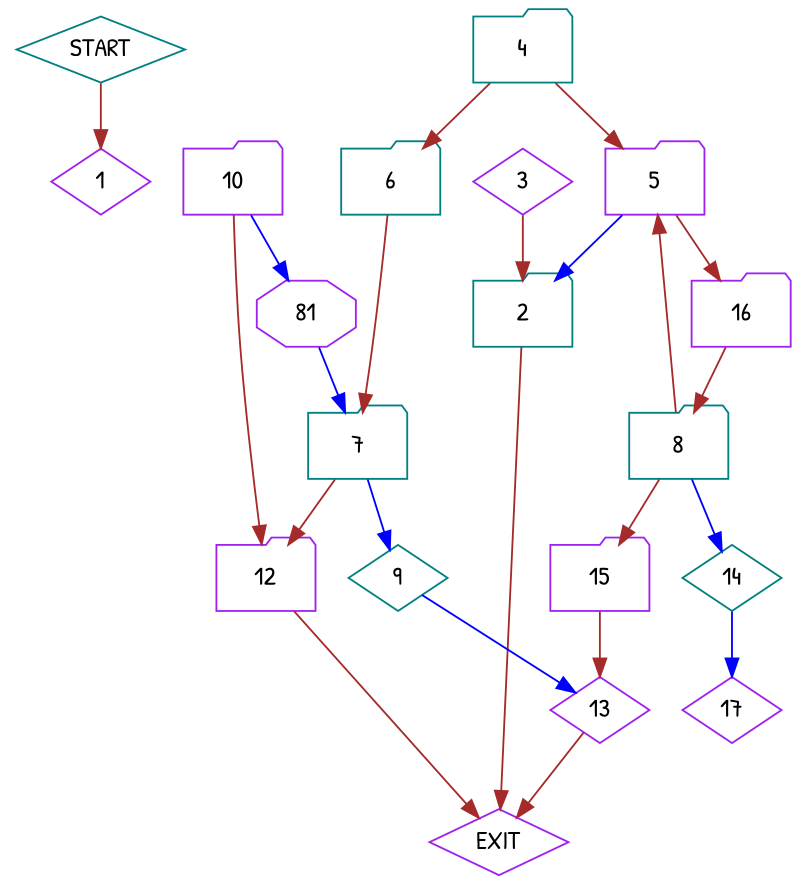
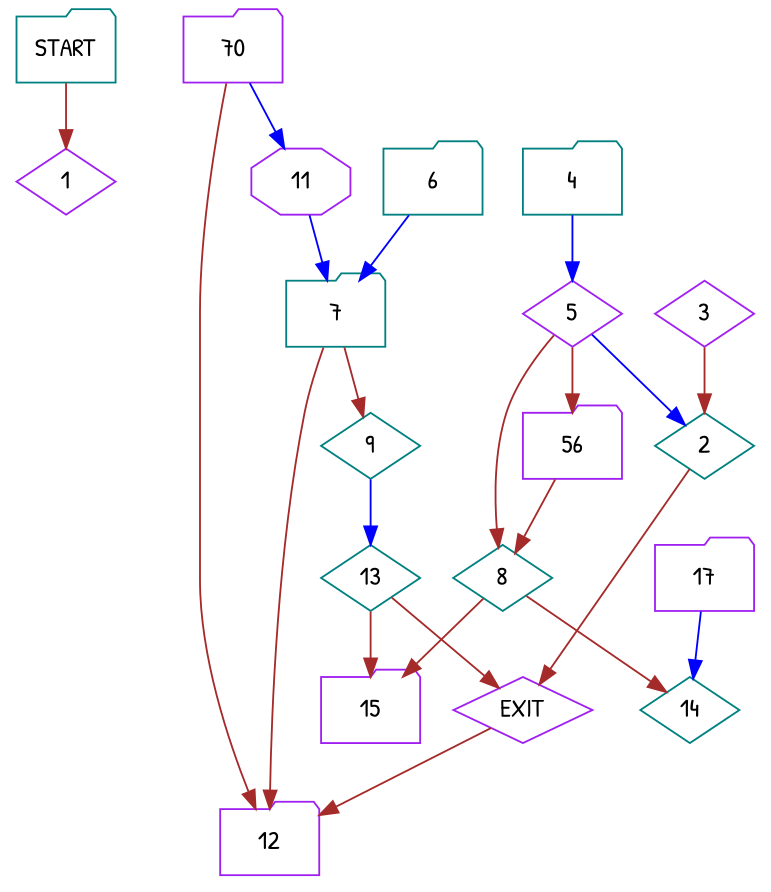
(101, 50) -> (66, 50)
(463, 109) -> none
(582, 109) -> (572, 239)
(233, 182) -> (233, 50)
(655, 182) -> (572, 314)
(378, 305) -> (390, 240)
(306, 314) -> (301, 182)
(523, 314) -> (705, 446)
(741, 314) -> (572, 446)
(668, 323) -> (503, 425)
(679, 446) -> (503, 578)
(376, 506) -> (351, 373)
(703, 507) -> (589, 639)
(600, 635) -> (371, 635)
(732, 635) -> (698, 636)
(380, 708) -> (414, 767)
(600, 710) -> (371, 578)
(732, 710) -> (705, 578)
